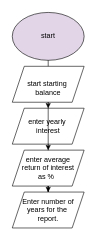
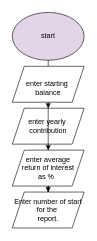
(48, 84) -> (48, 84)
(48, 126) -> (48, 126)
(48, 210) -> (48, 210)
